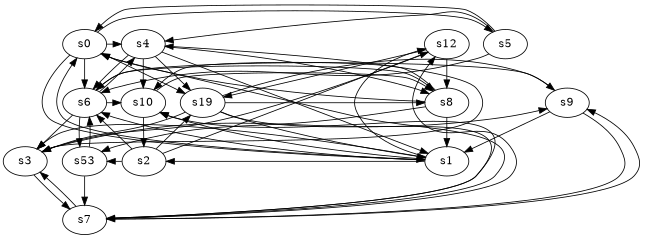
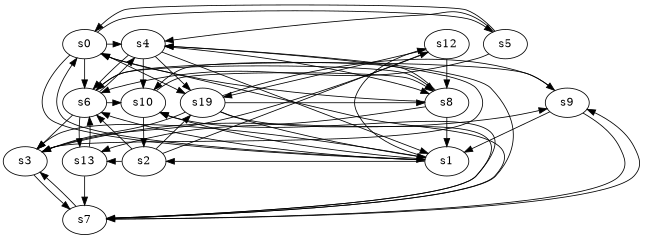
(85, 161) -> (85, 161)
(481, 188) -> (512, 147)
